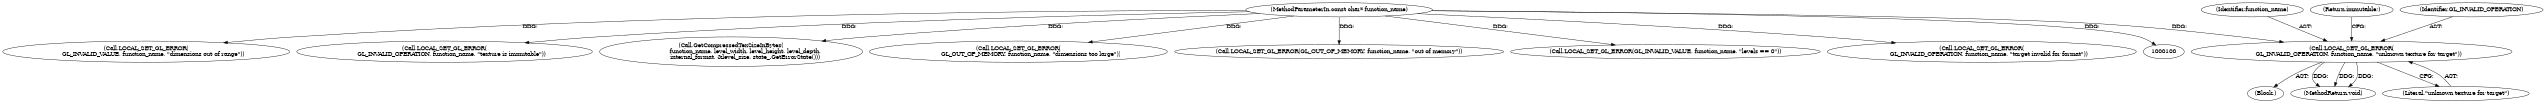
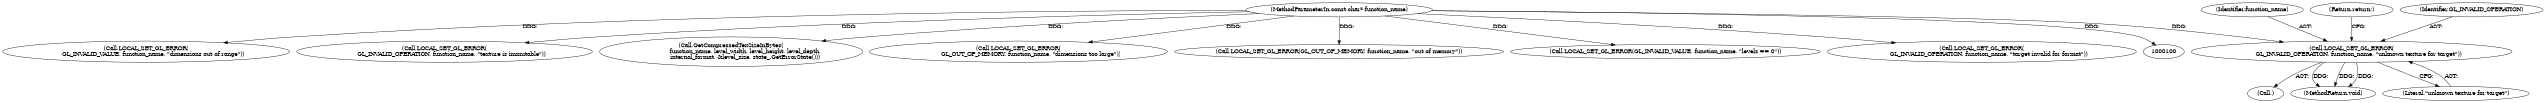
(2352, 10) -> (2352, 10)
(2266, 94) -> (2266, 94)
